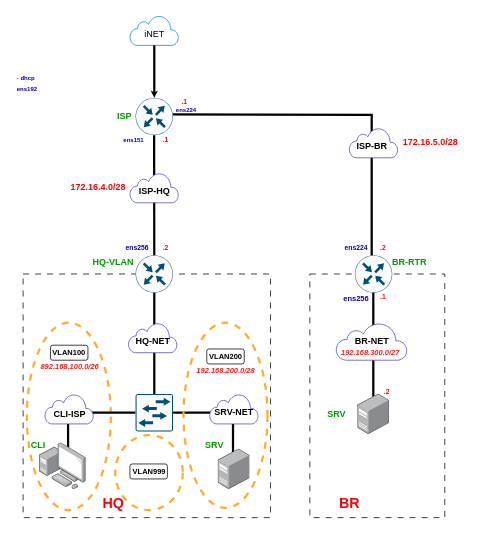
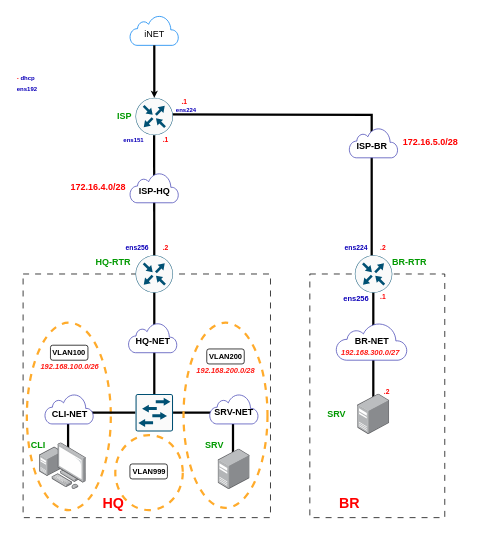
(113, 263) -> (113, 263)
(70, 366) -> (70, 366)
(70, 414) -> (70, 414)
